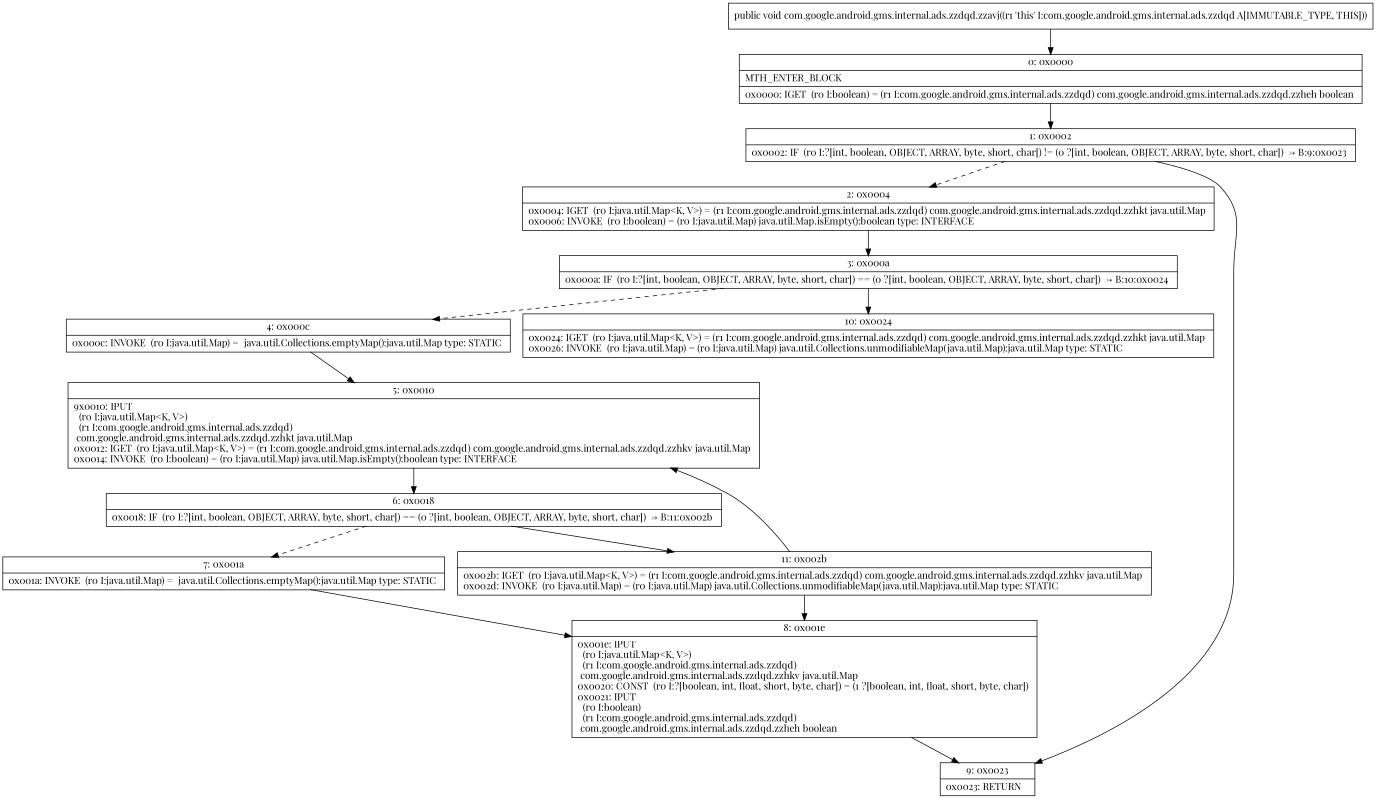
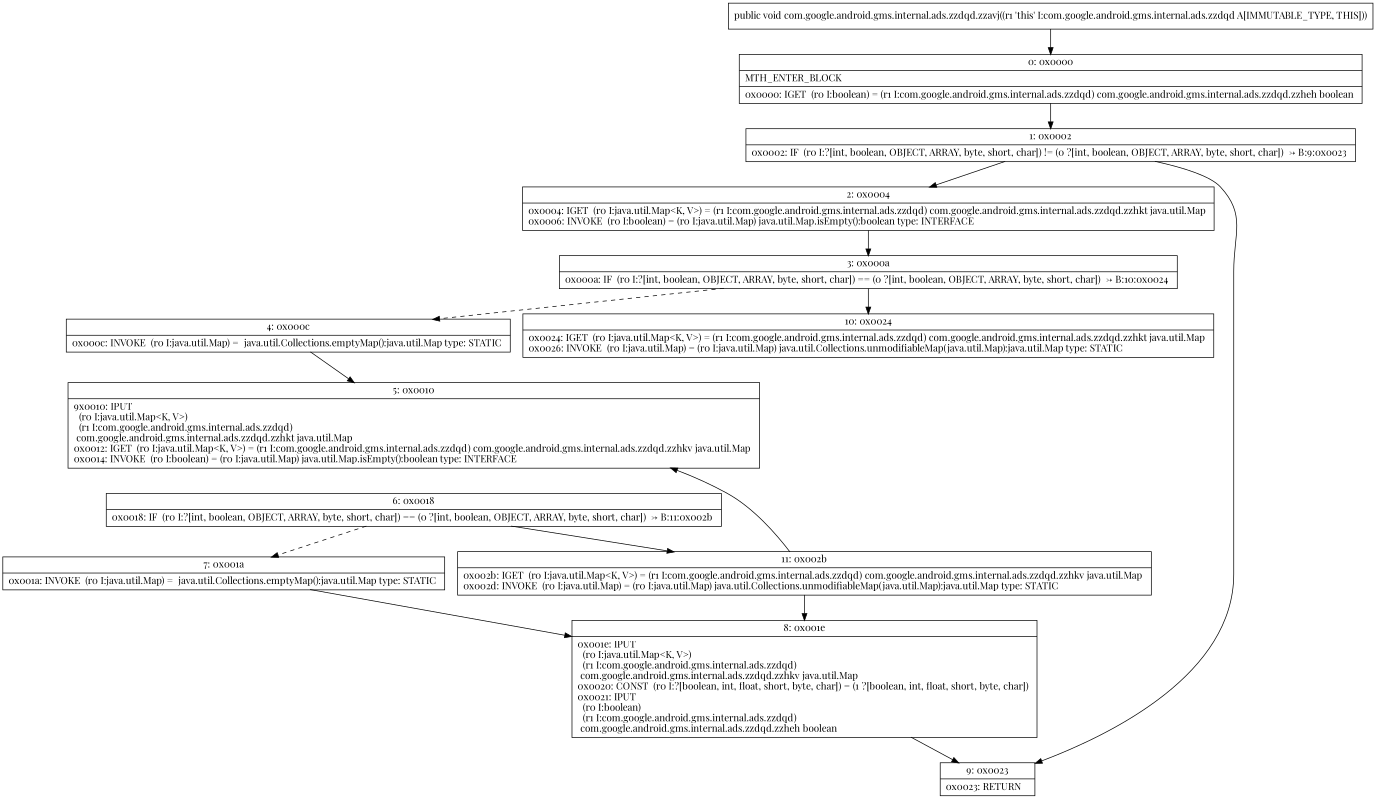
(971, 173) -> (971, 173)
(414, 477) -> none
